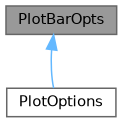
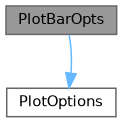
(51, 69) -> (71, 54)
